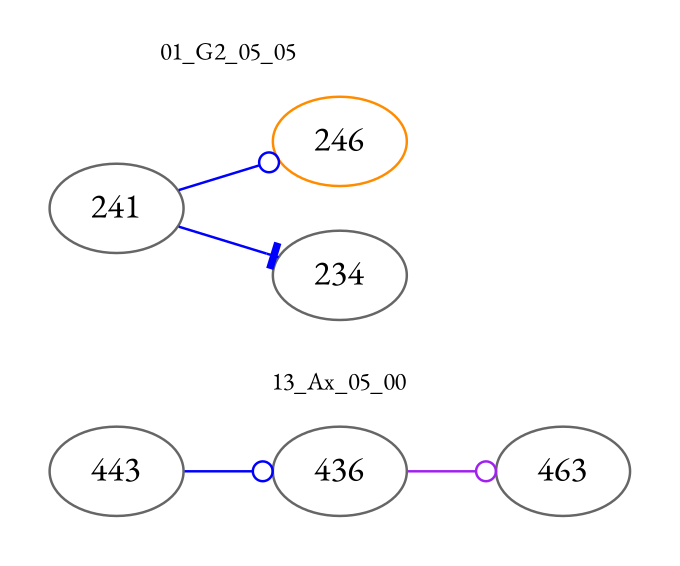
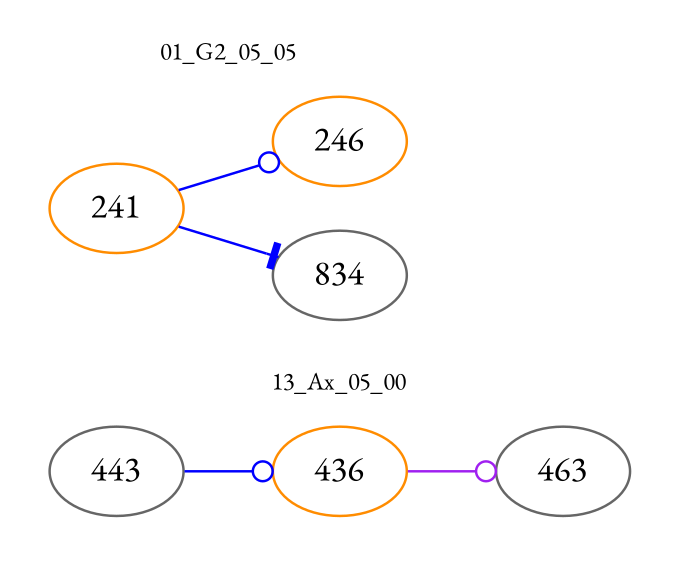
(117, 208) -> (117, 208)
(340, 275) -> (340, 275)
(340, 471) -> (340, 471)
